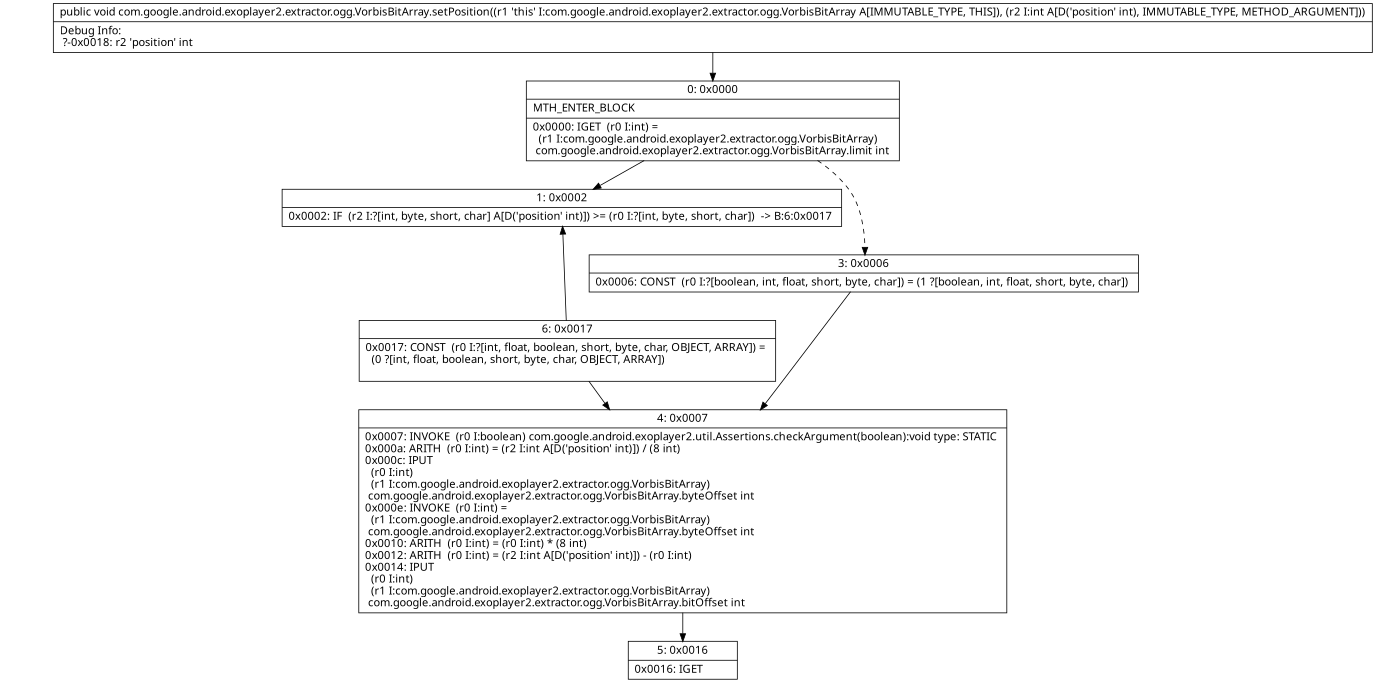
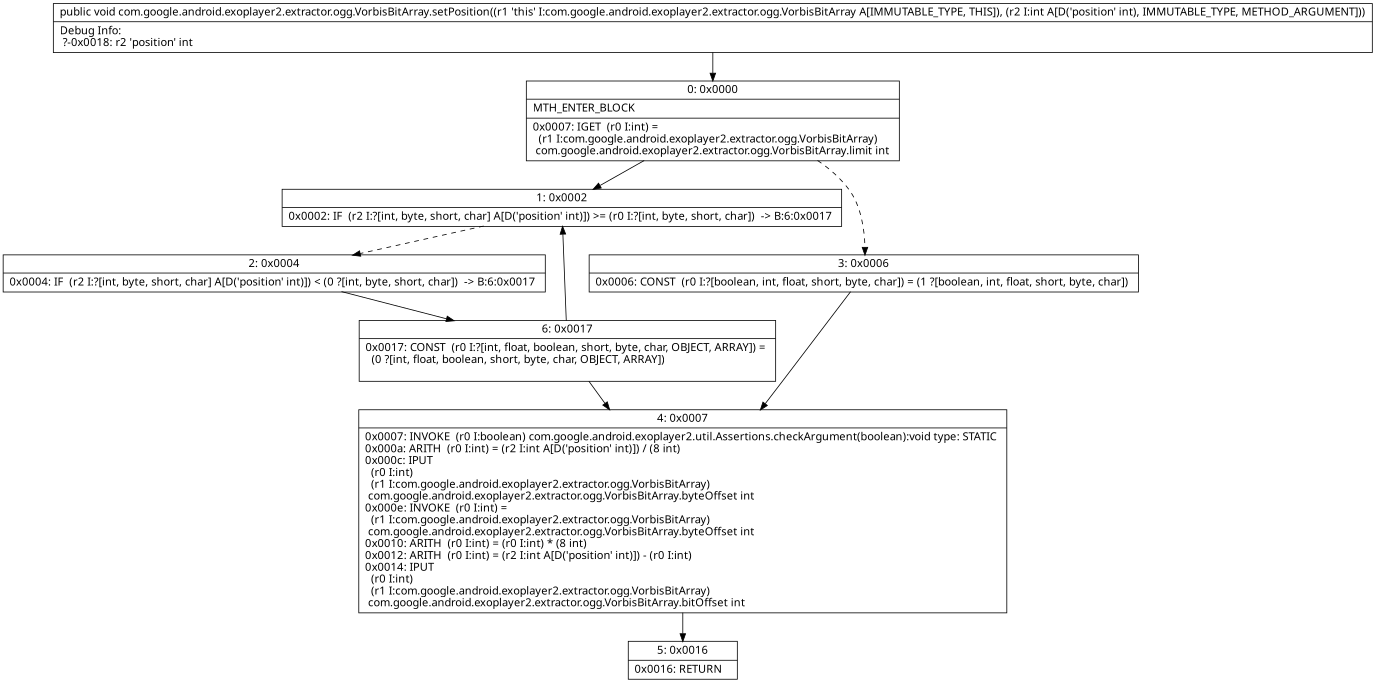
(597, 127) -> (597, 127)
none -> (274, 273)
(673, 669) -> (683, 669)
